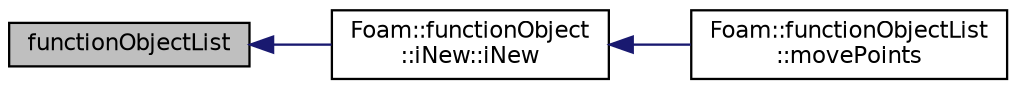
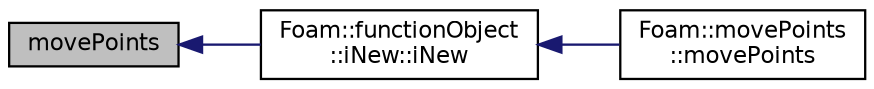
(129, 45) -> (94, 45)
(849, 45) -> (743, 45)
